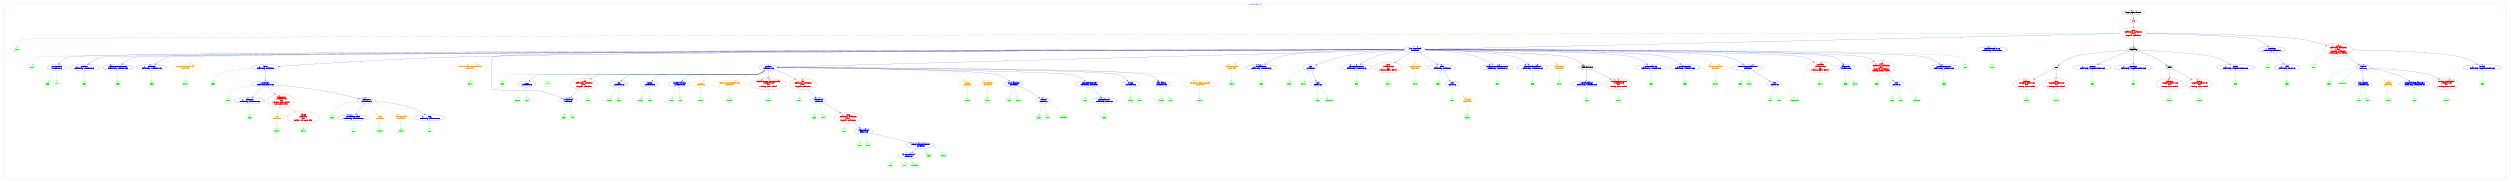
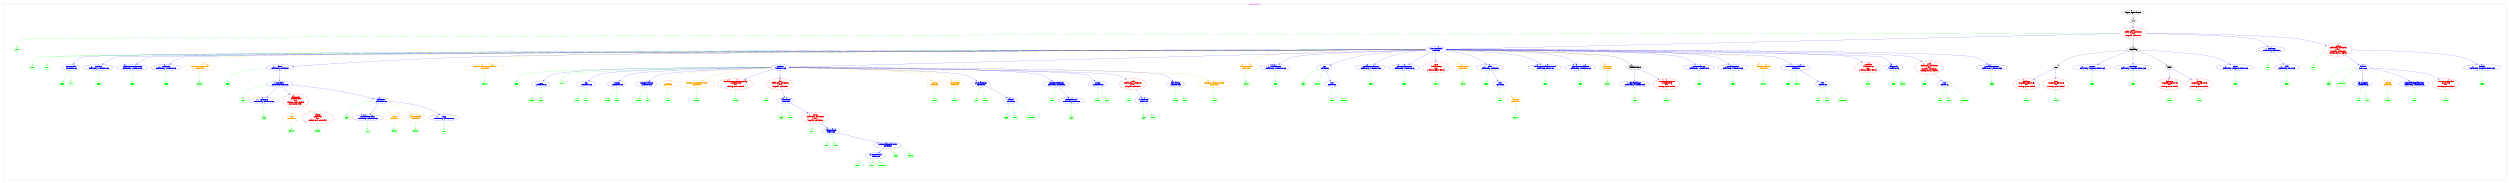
(897, 50) -> (1399, 54)
(1497, 67) -> (1545, 67)
(2446, 84) -> (2446, 84)
